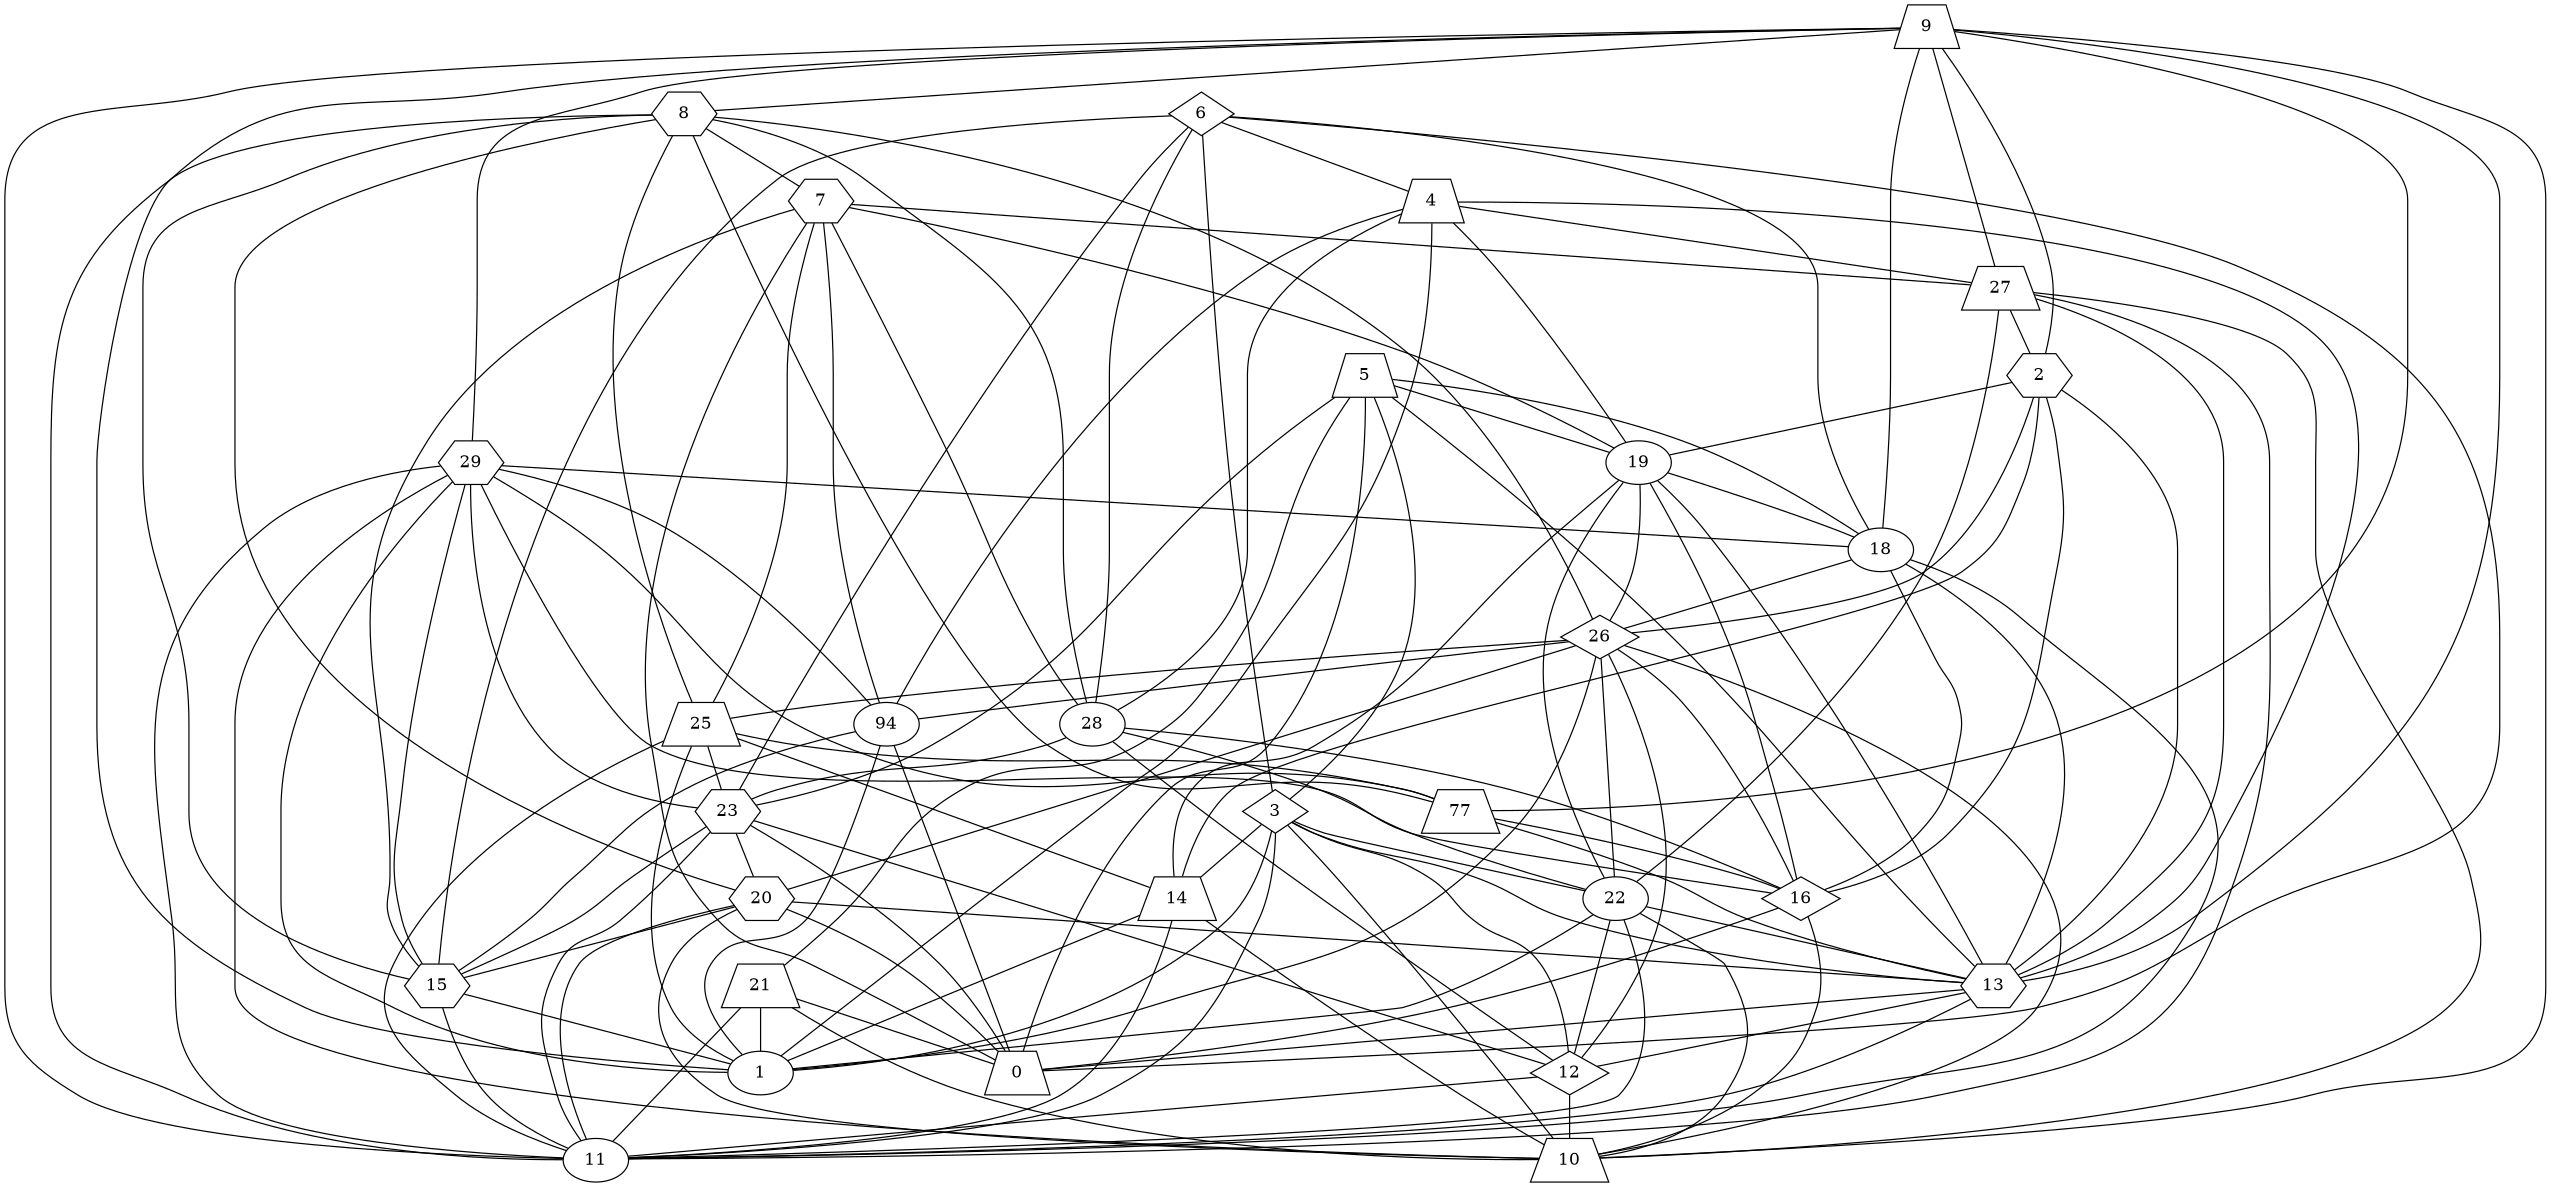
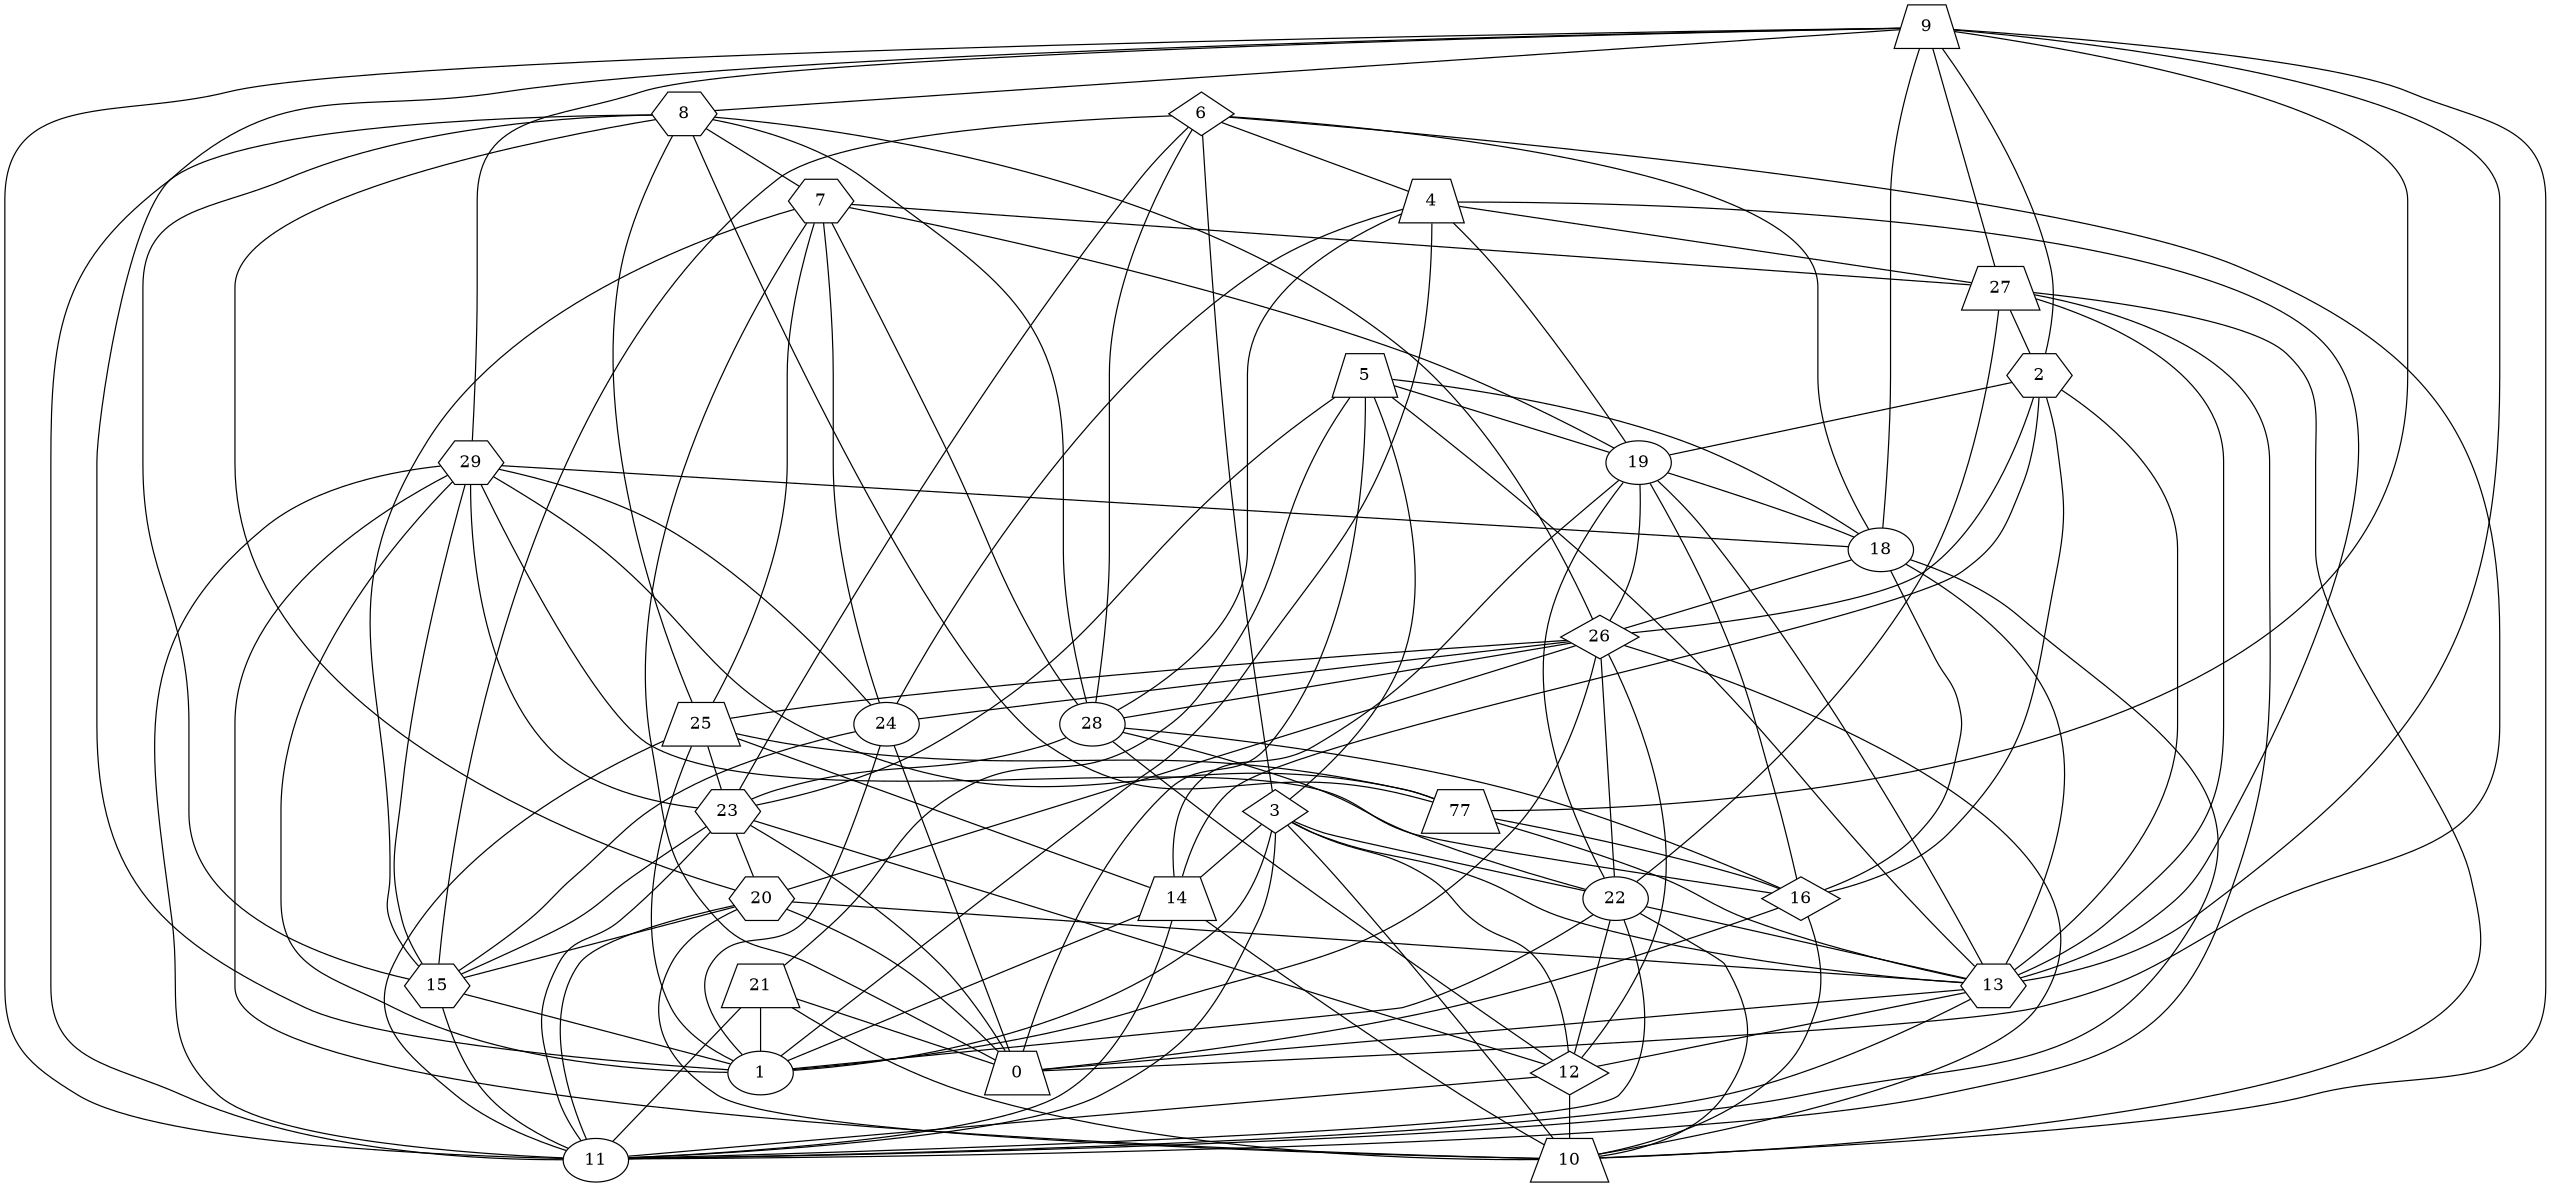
(887, 724) -> (887, 724)
(1721, 753) -> (1347, 680)
